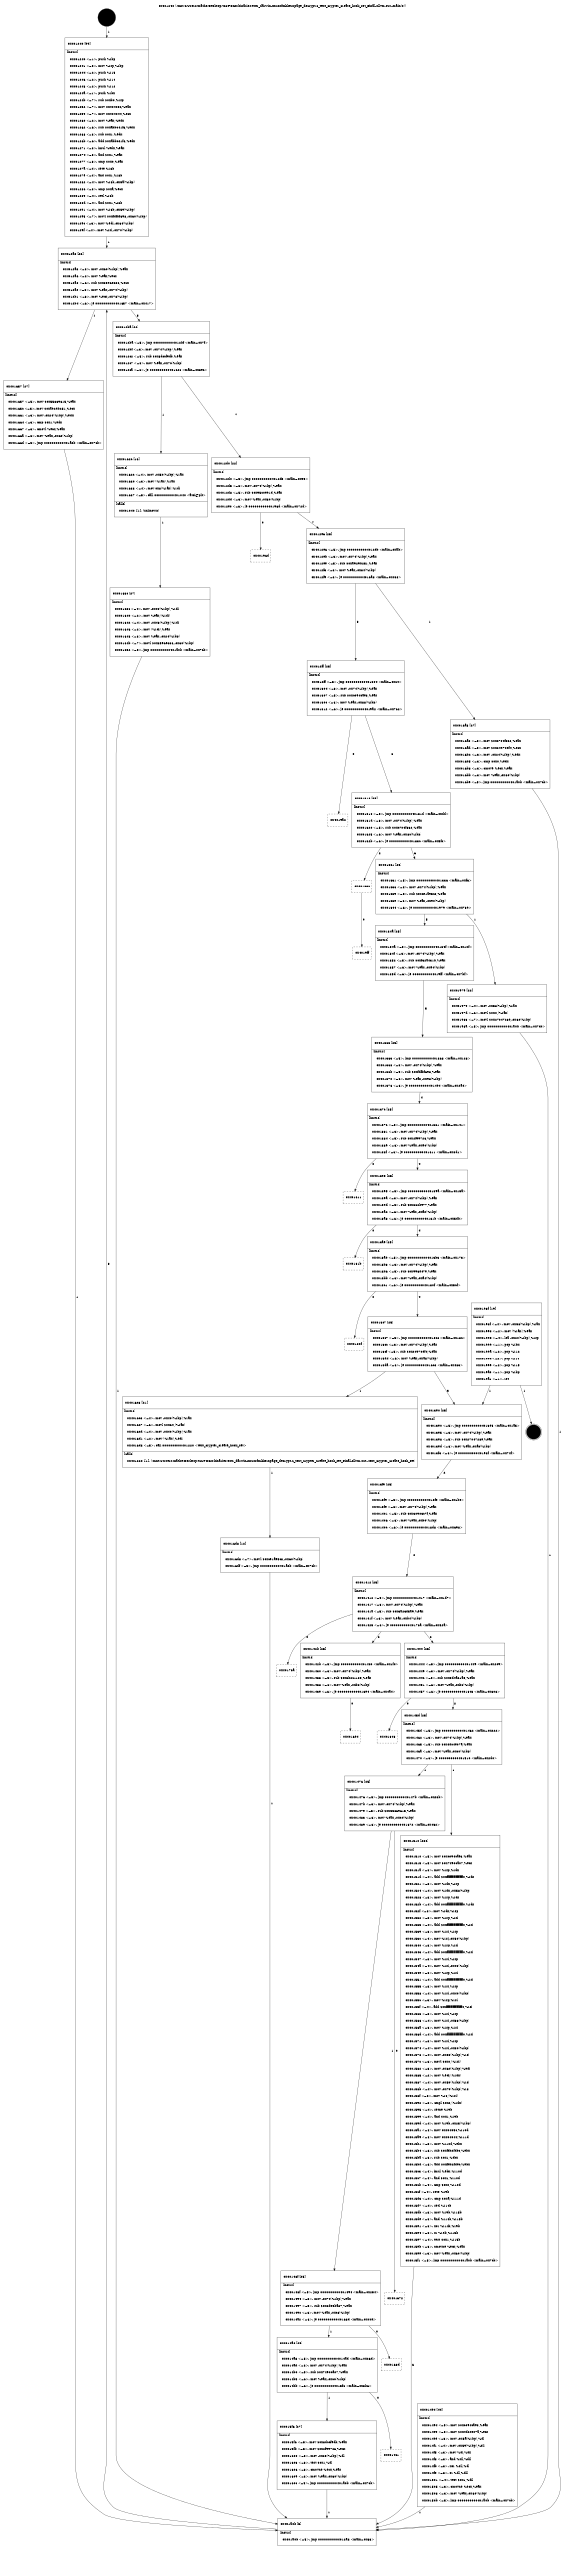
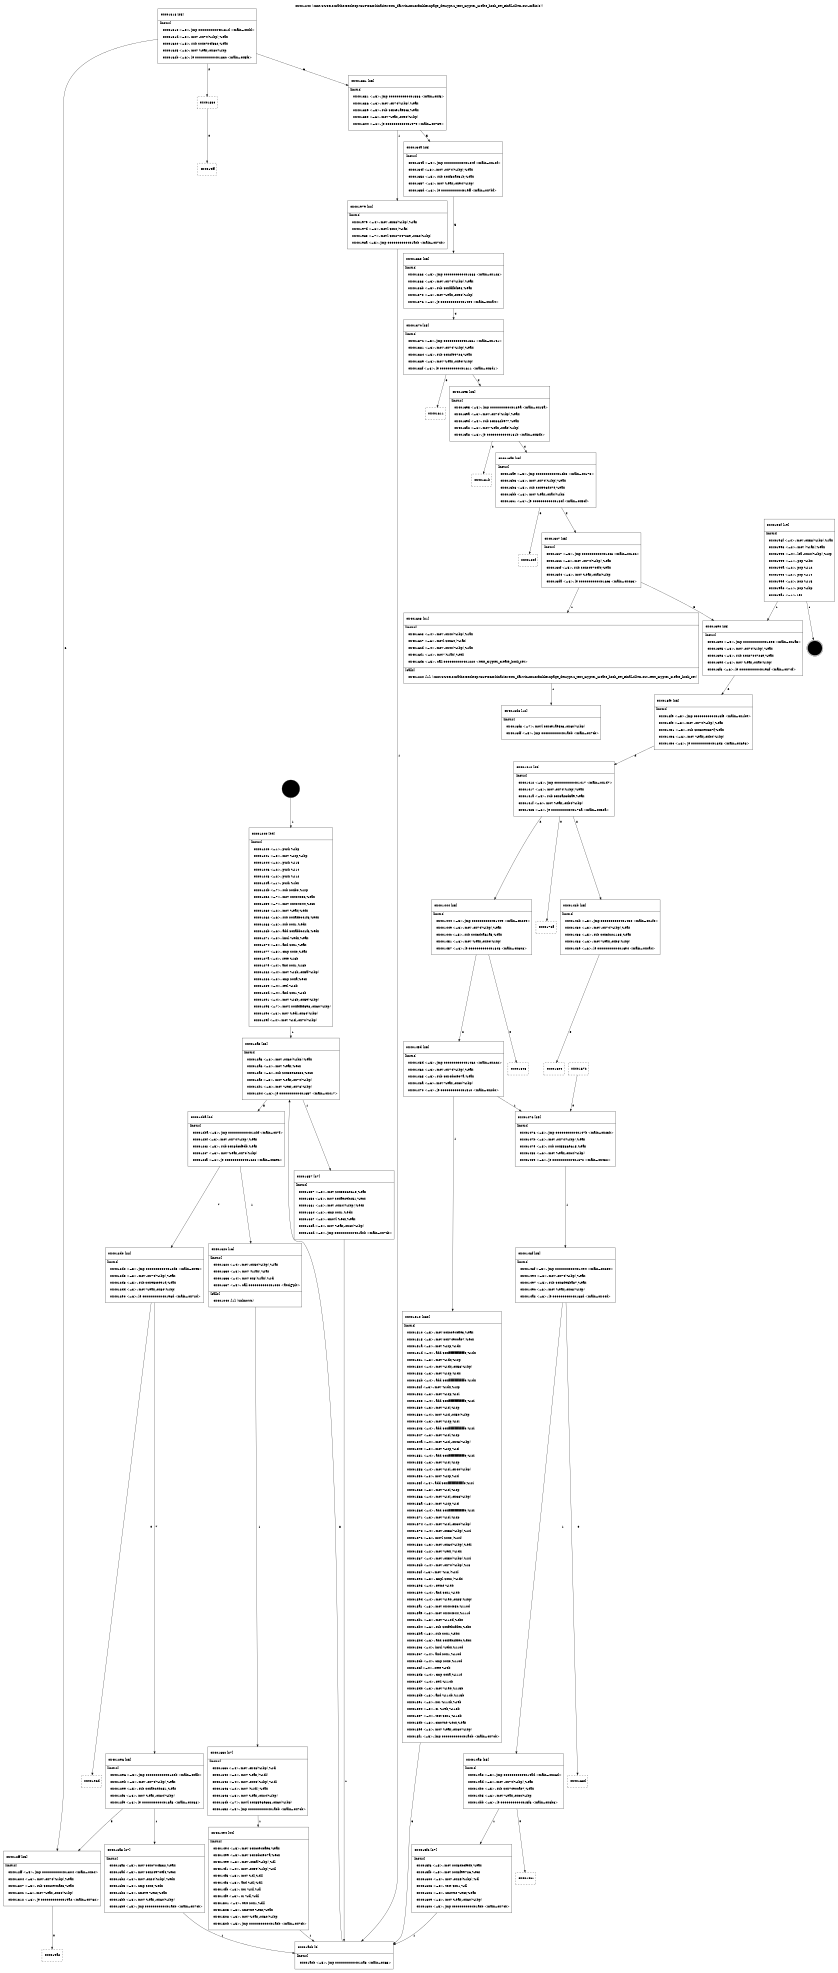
(378, 753) -> (64, 914)
(116, 1644) -> (258, 1820)
(270, 2048) -> none
(395, 2061) -> (574, 1092)
